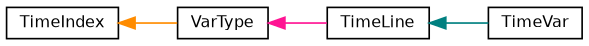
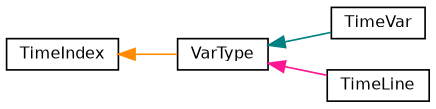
(467, 23) -> (308, 37)
